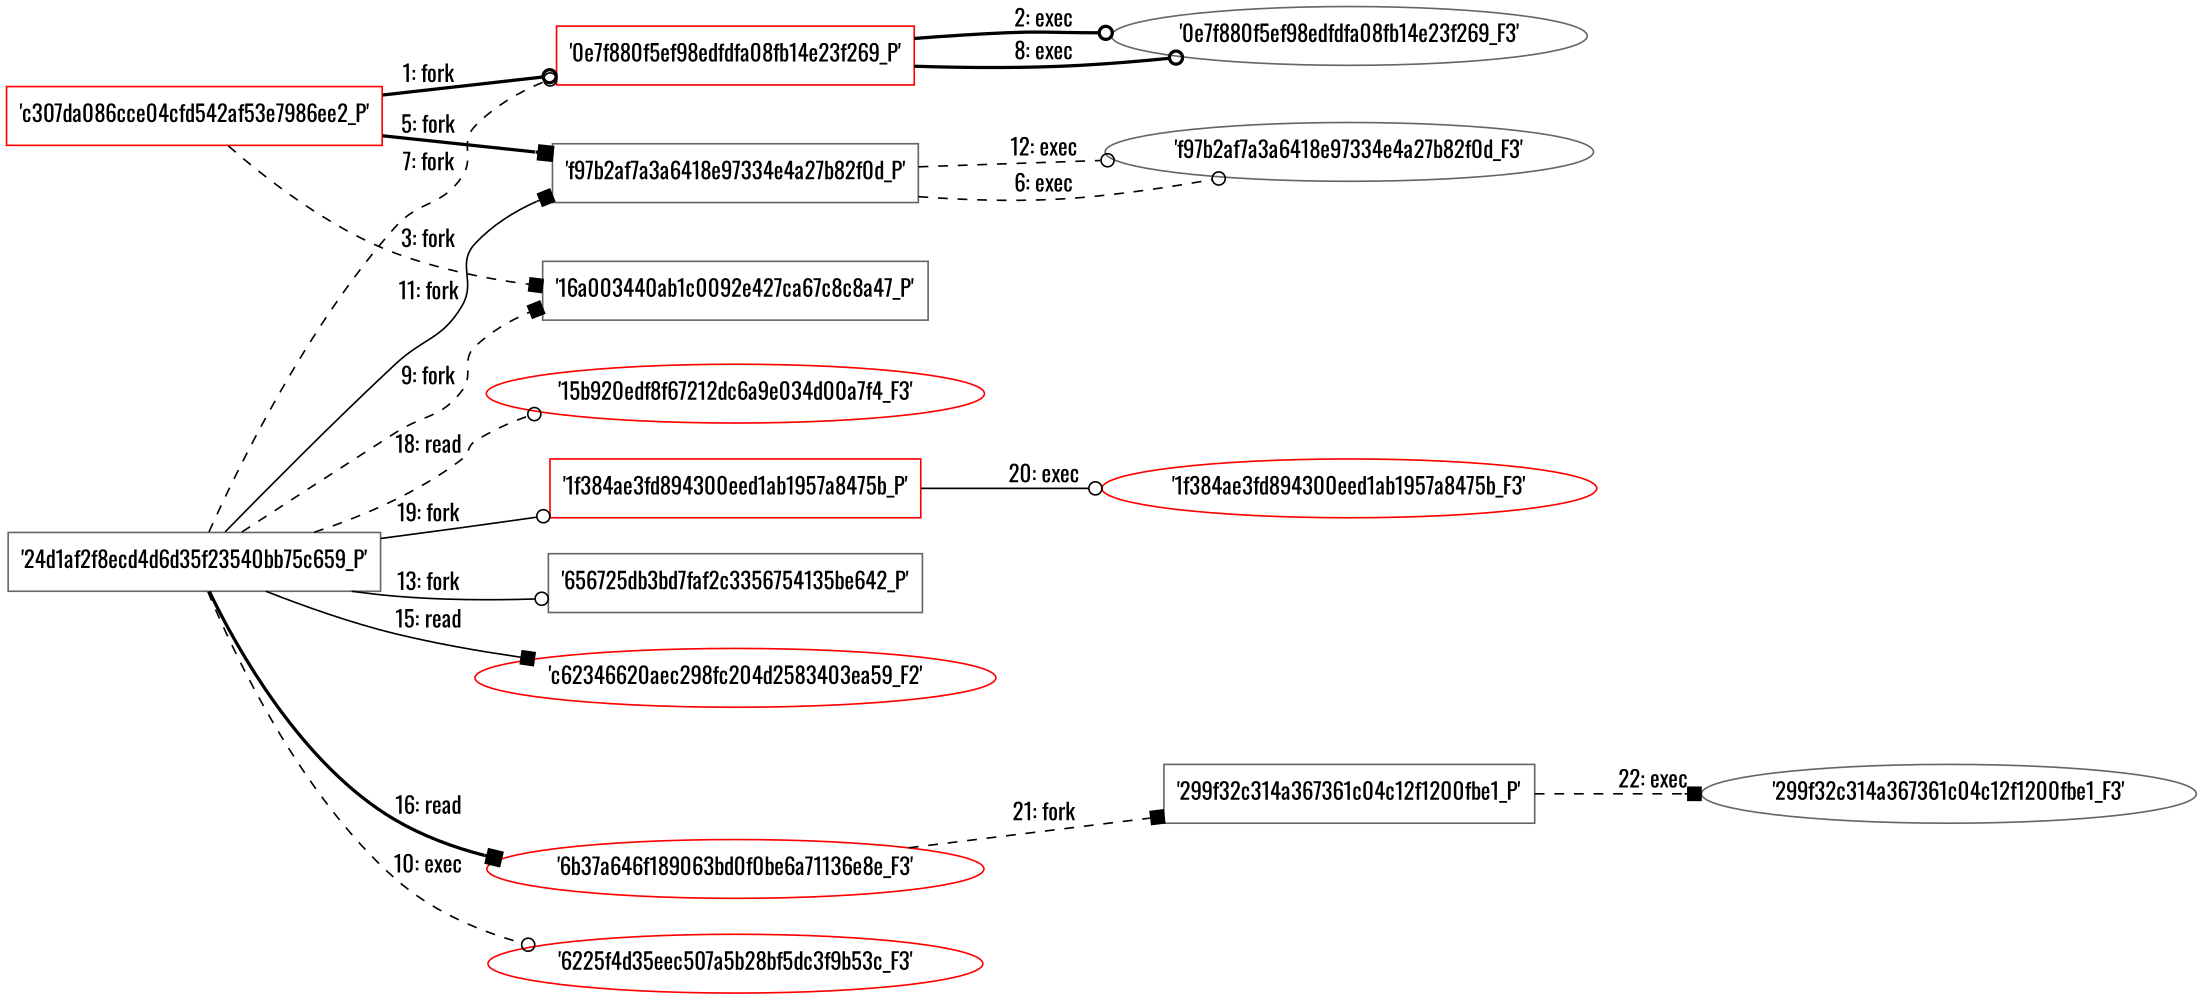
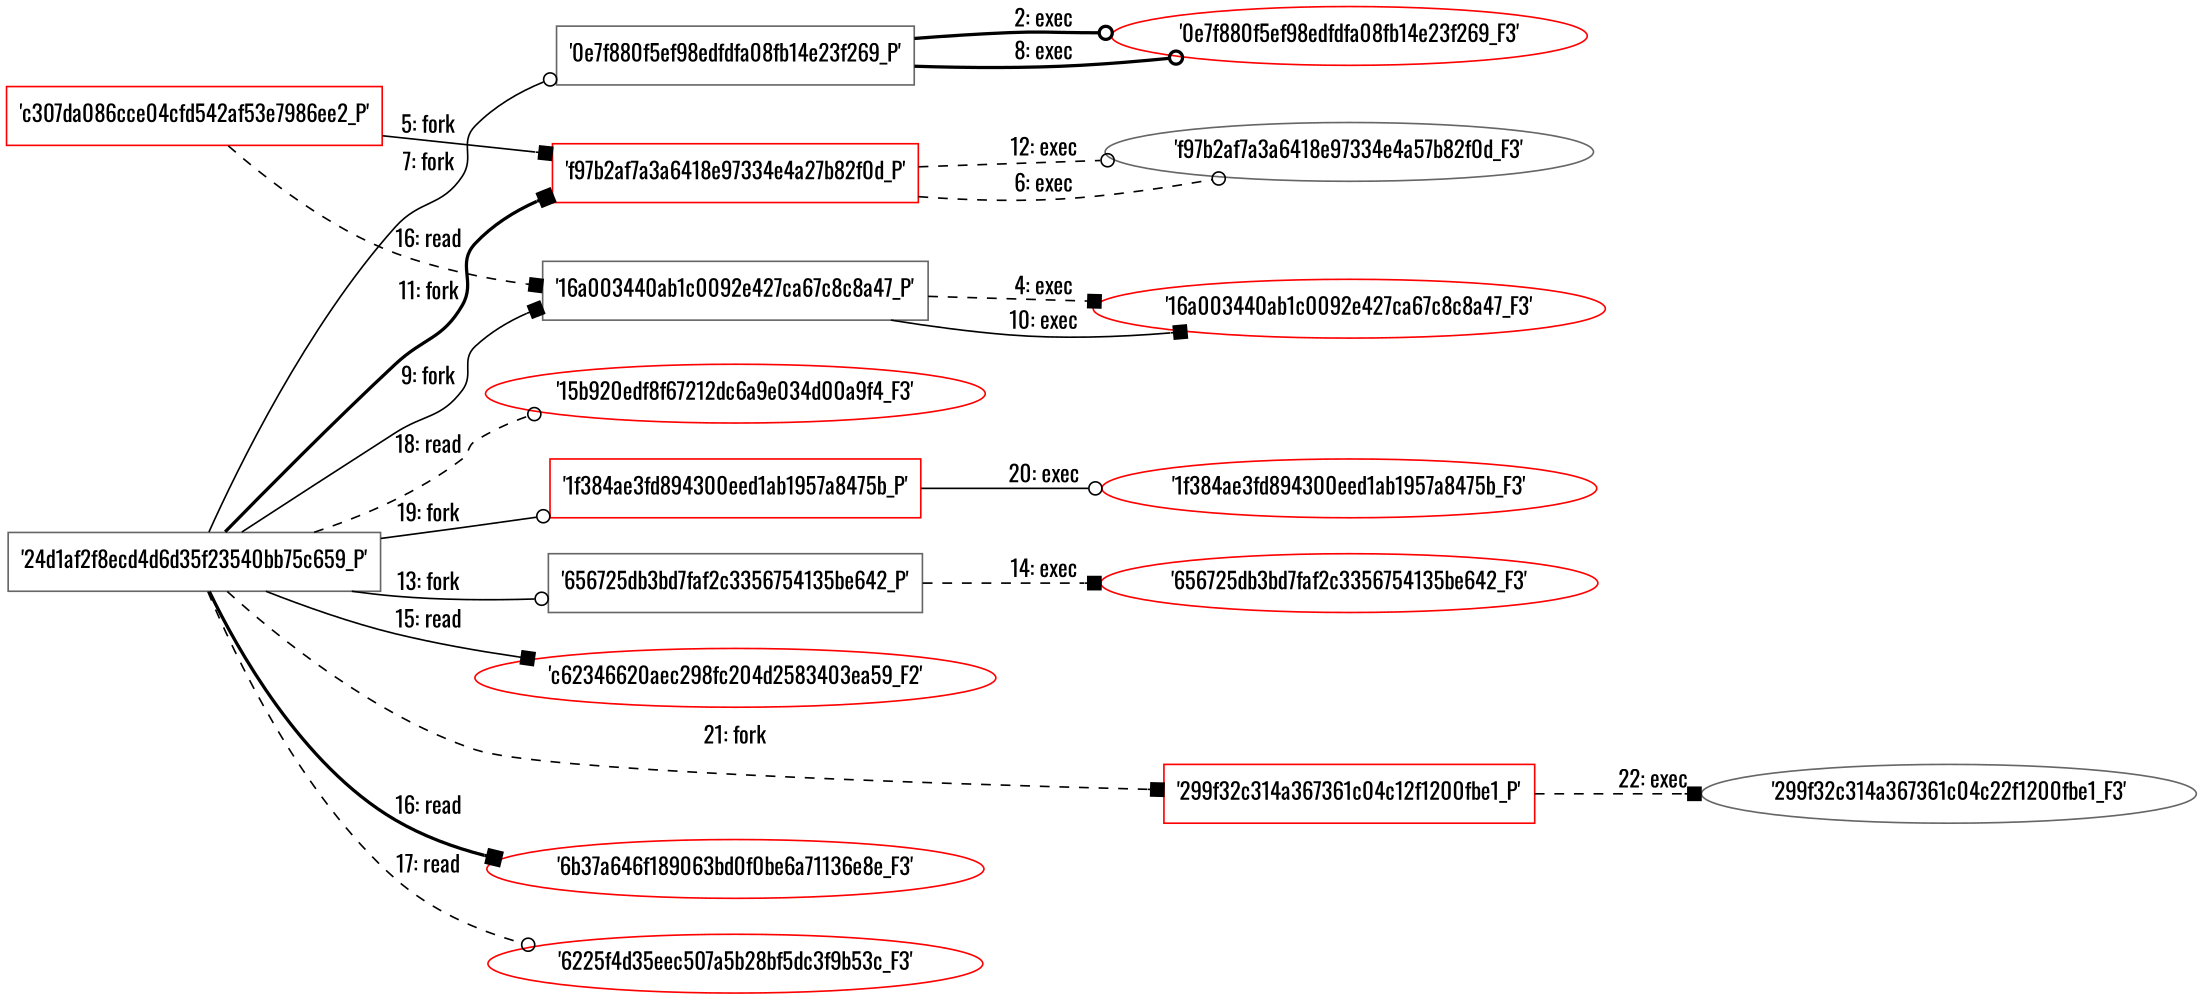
(1349, 36) -> (1349, 36)
(735, 56) -> (735, 56)
(463, 86) -> none
(455, 144) -> (455, 144)
(1349, 152) -> (1349, 152)
(735, 173) -> (735, 173)
(429, 241) -> (429, 241)
(352, 281) -> (352, 281)
none -> (1349, 309)
(392, 367) -> (392, 367)
(735, 394) -> (735, 394)
(398, 431) -> (398, 431)
none -> (1349, 583)
(1349, 794) -> (1349, 794)
(1949, 794) -> (1949, 794)
(1028, 833) -> (663, 770)
(429, 866) -> (429, 866)
